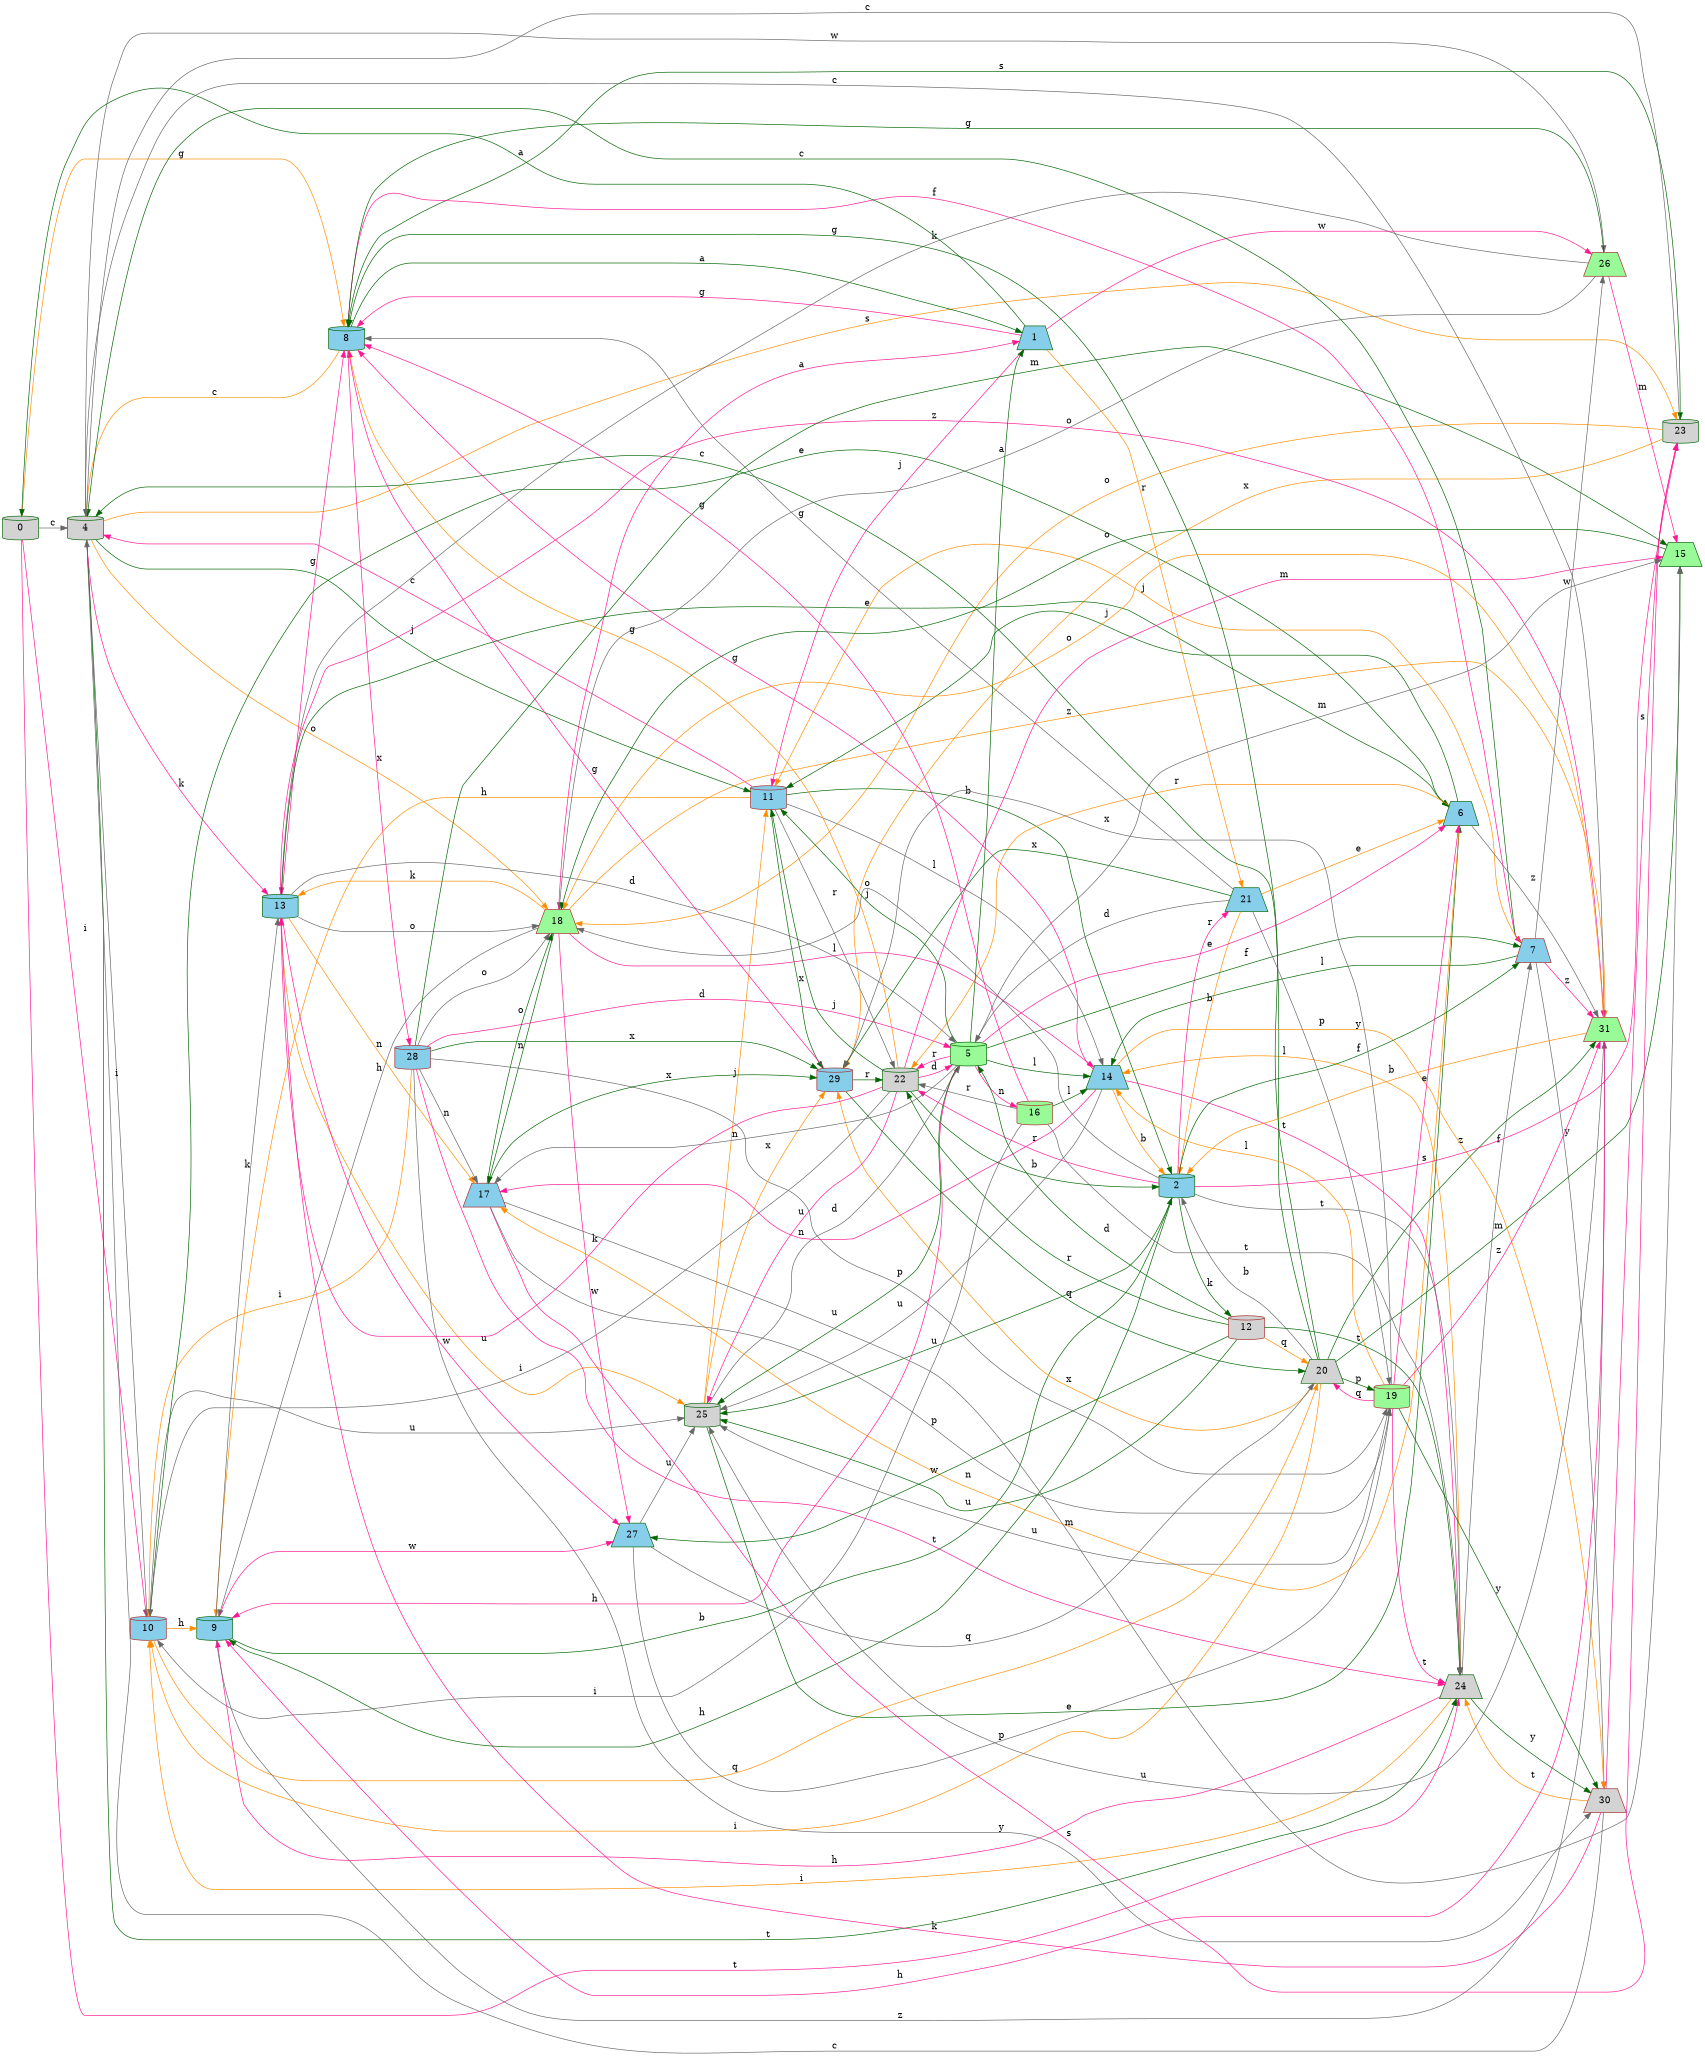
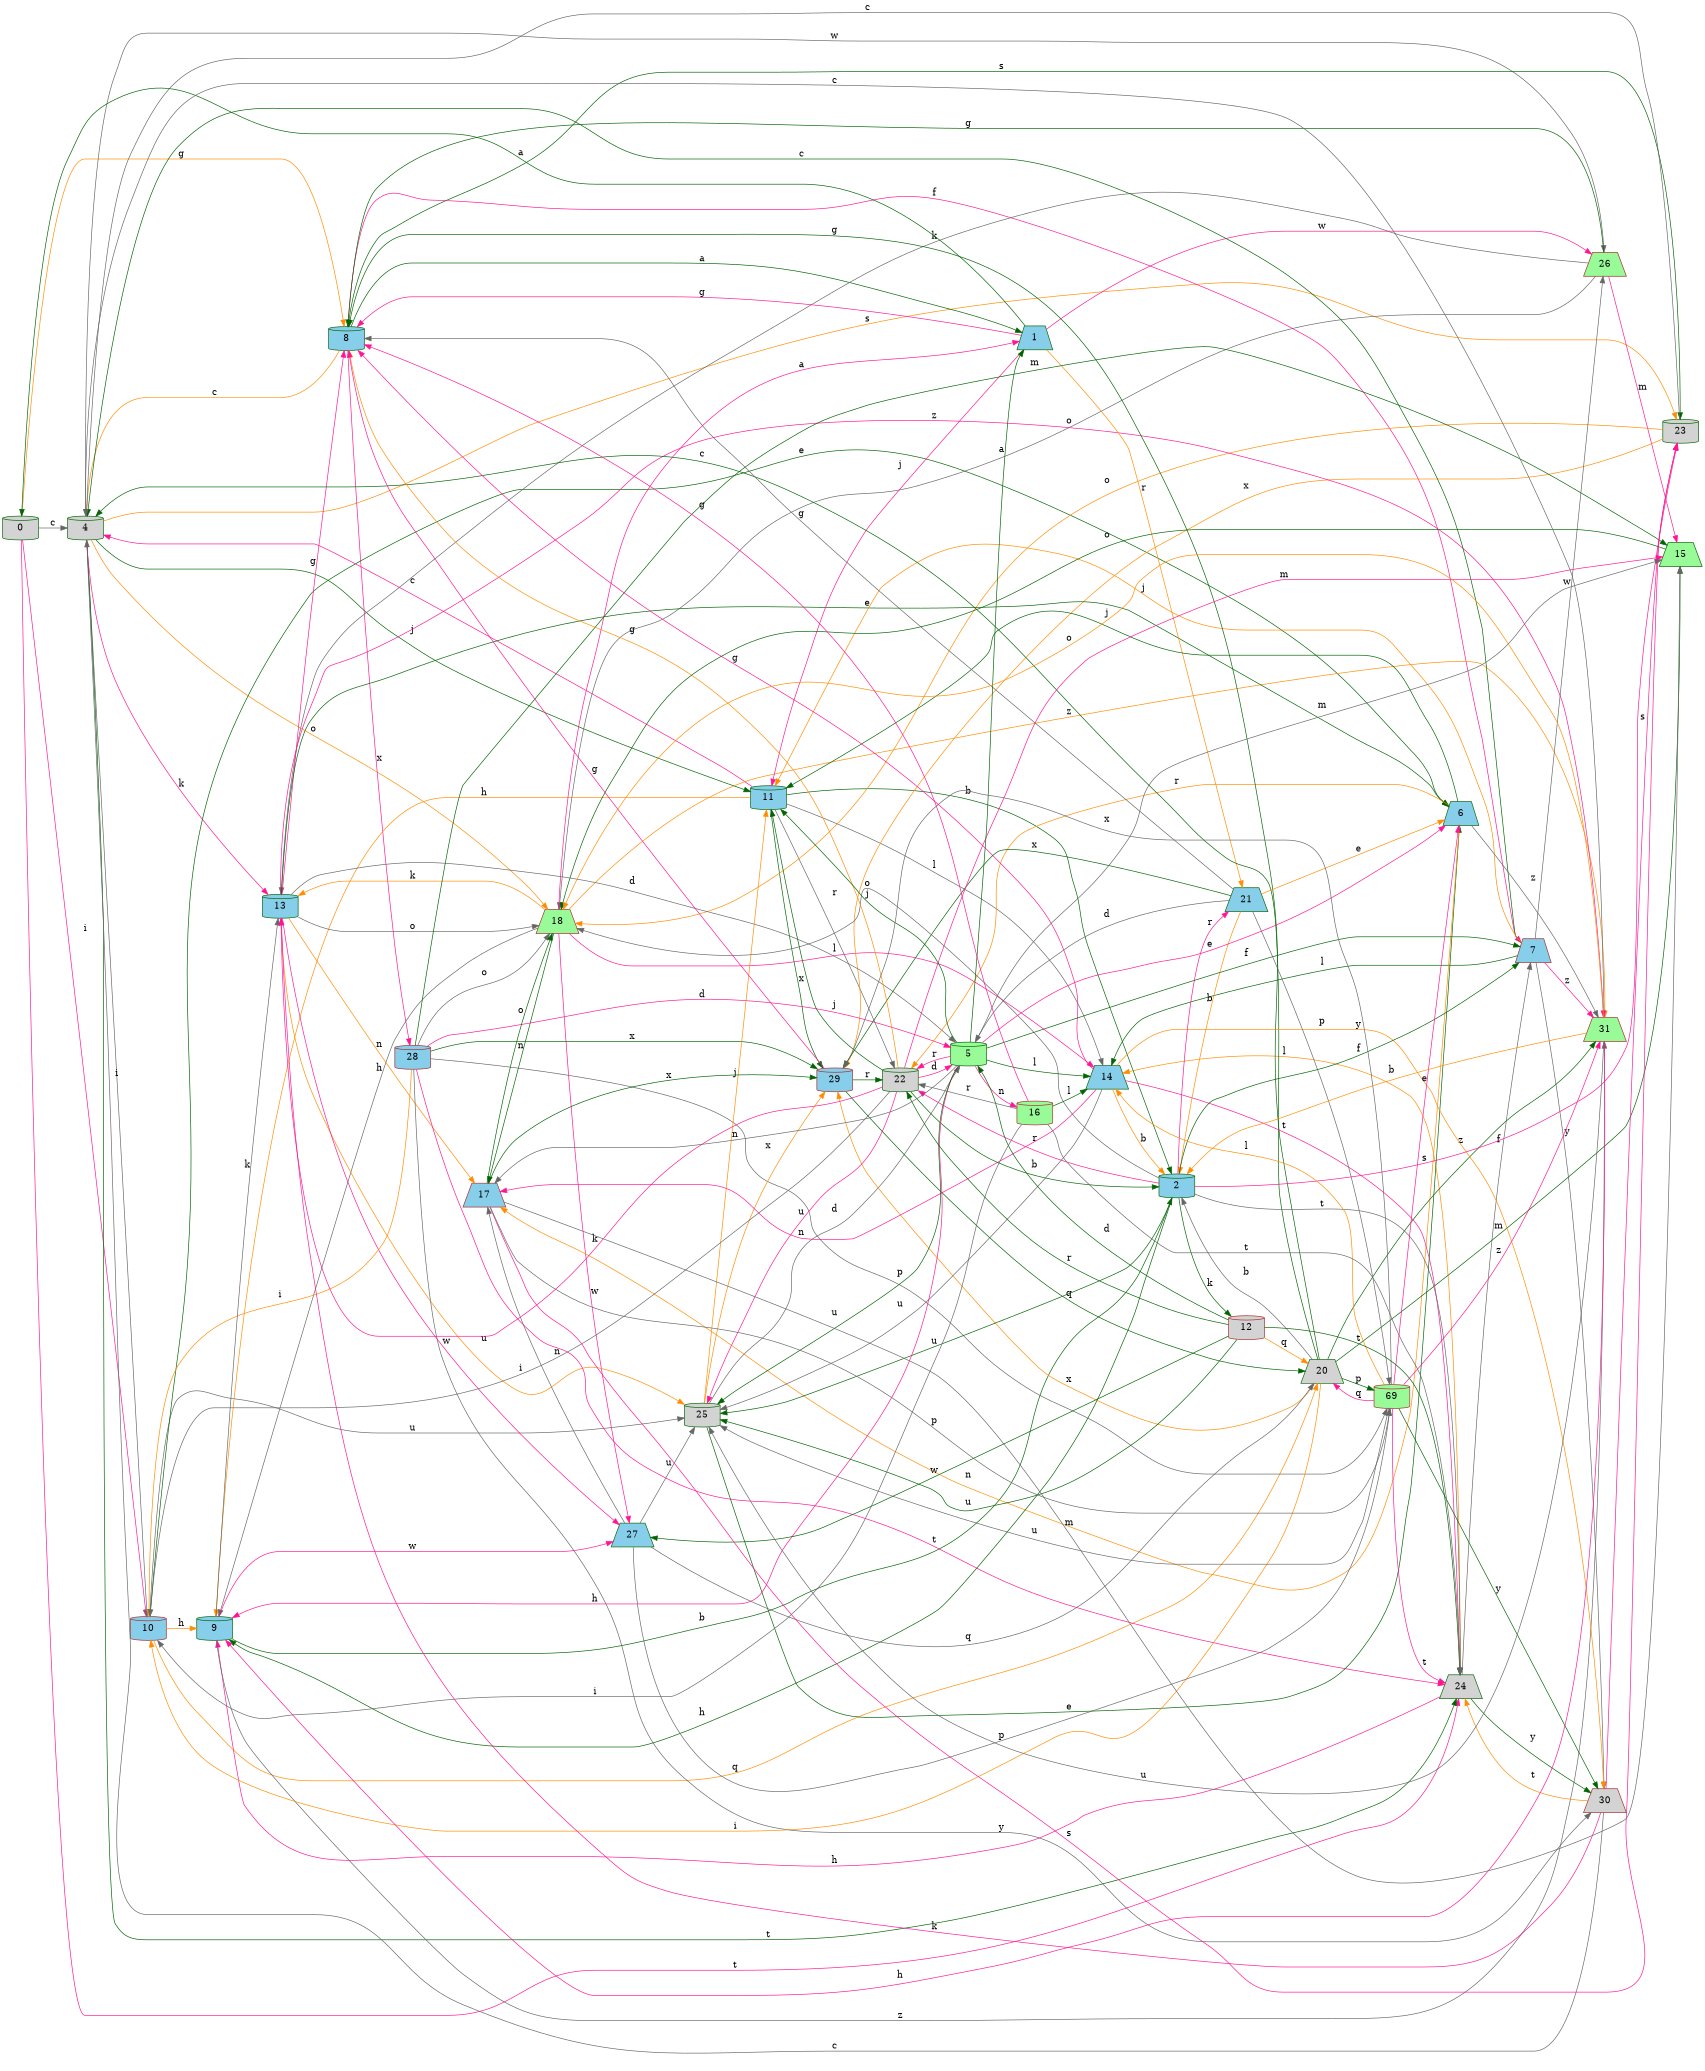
(769, 798) -> (769, 798)
(447, 1123) -> (545, 1373)
(1392, 1397) -> (1392, 1397)
(727, 1886) -> none
